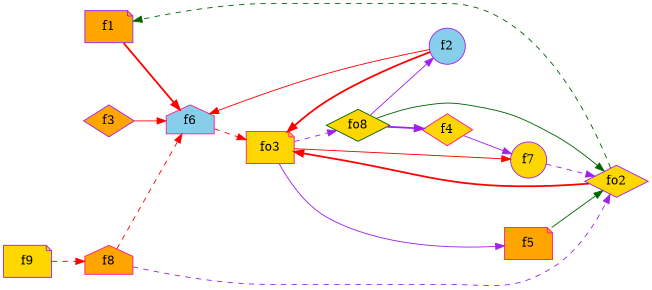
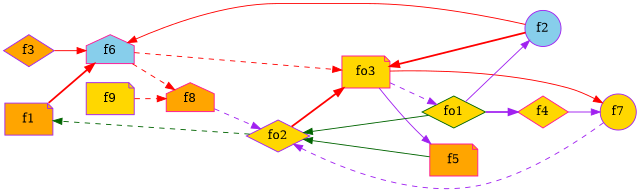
(358, 125) -> (454, 112)
(147, 195) -> (150, 74)
